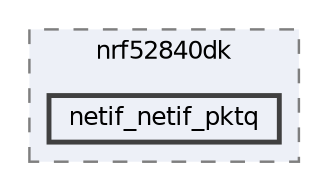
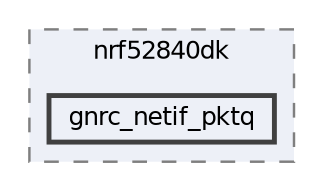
(164, 119) -> (162, 119)
